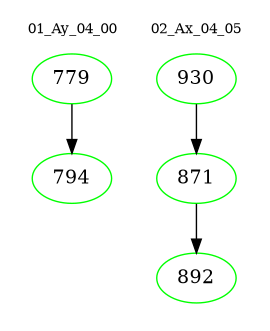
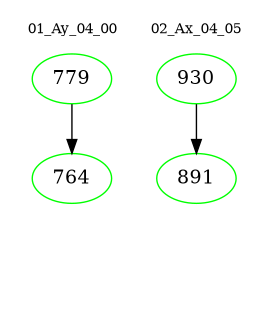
(72, 178) -> (72, 178)
(196, 178) -> (196, 178)
(196, 278) -> none
